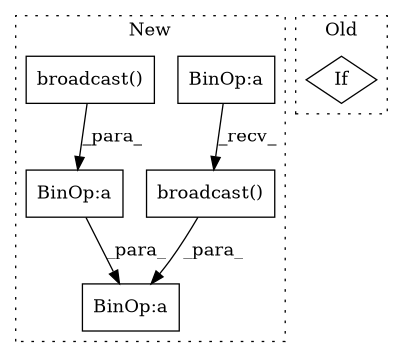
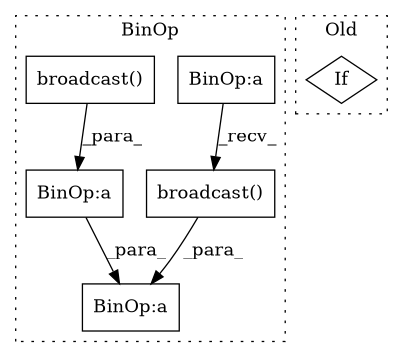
(150, 31) -> (150, 31)
